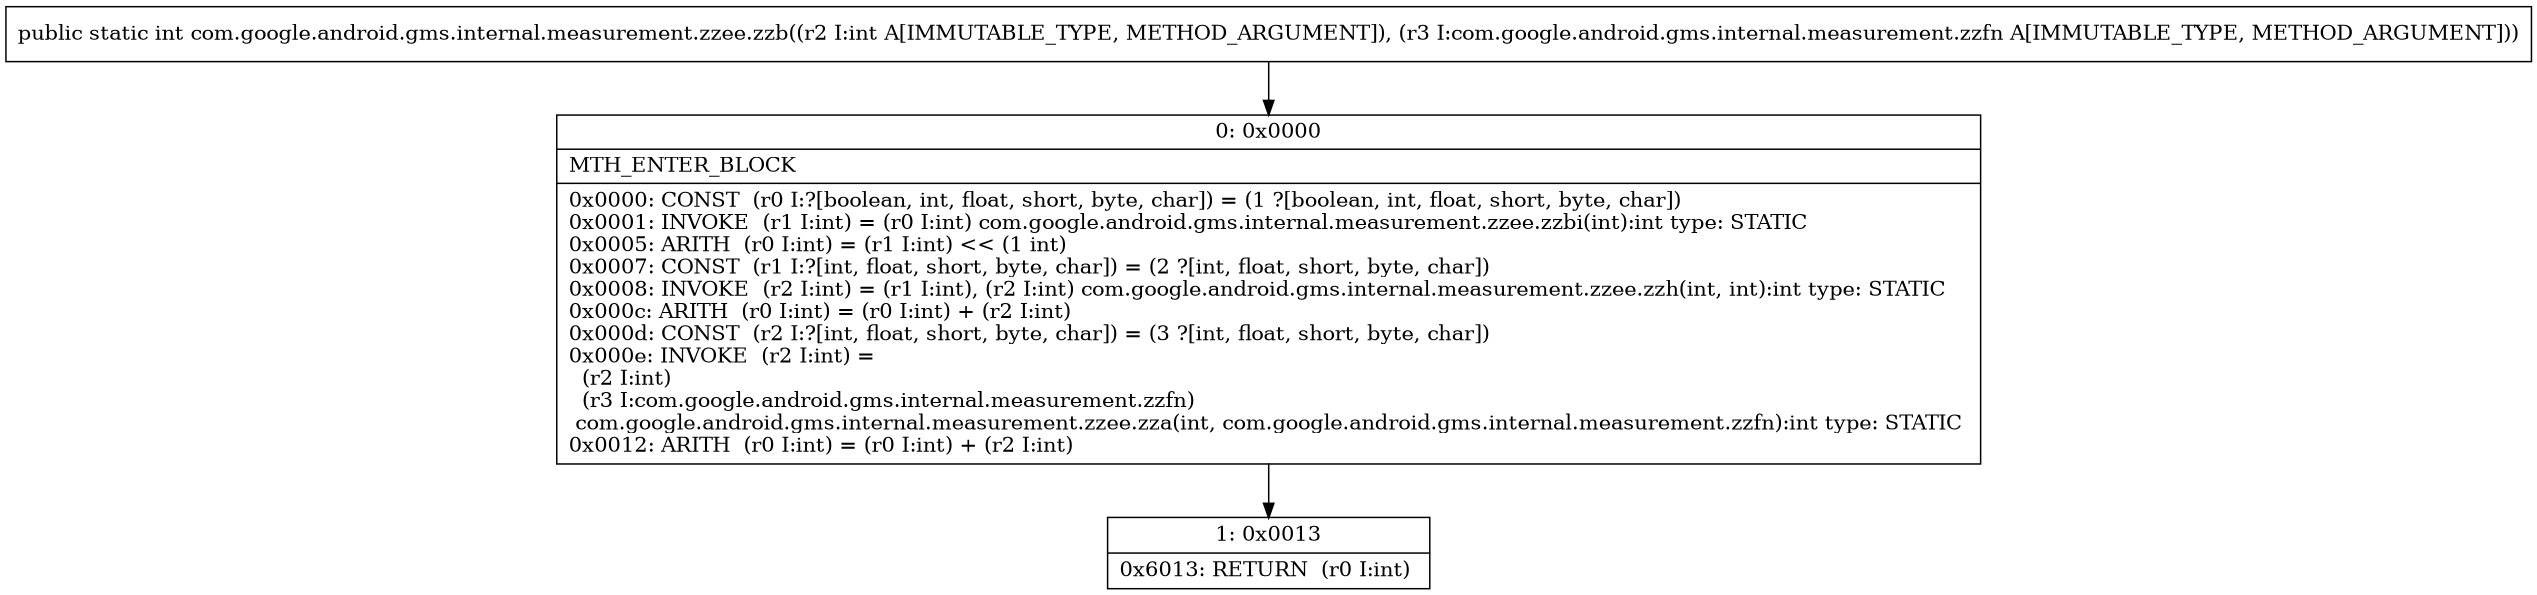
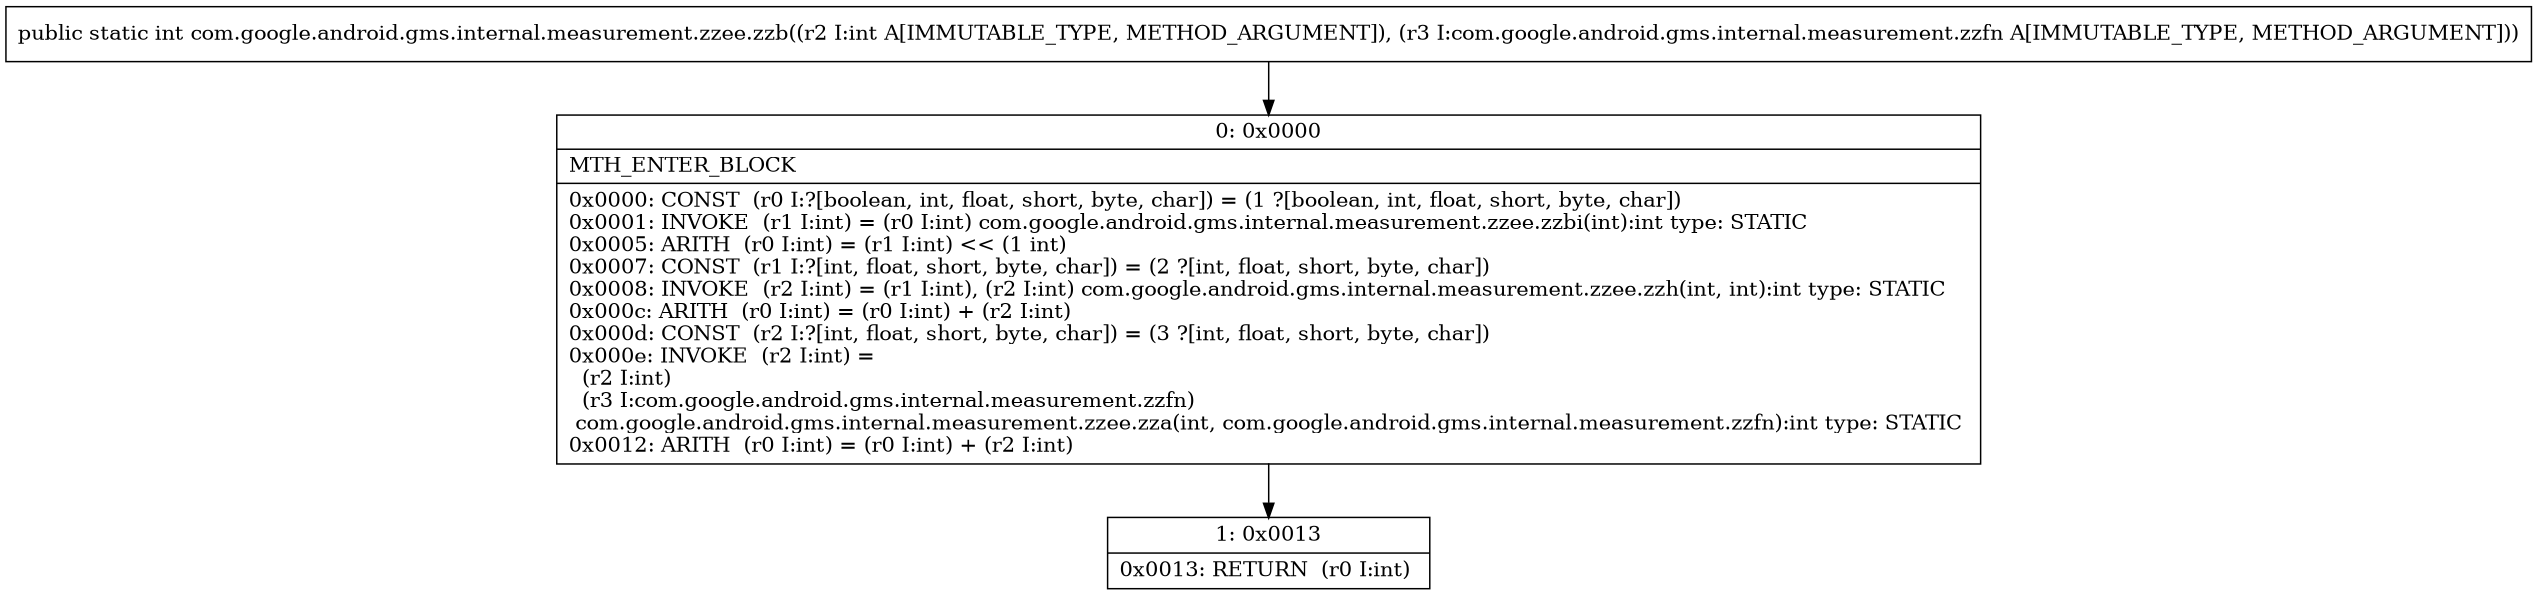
(1269, 570) -> (1269, 570)
